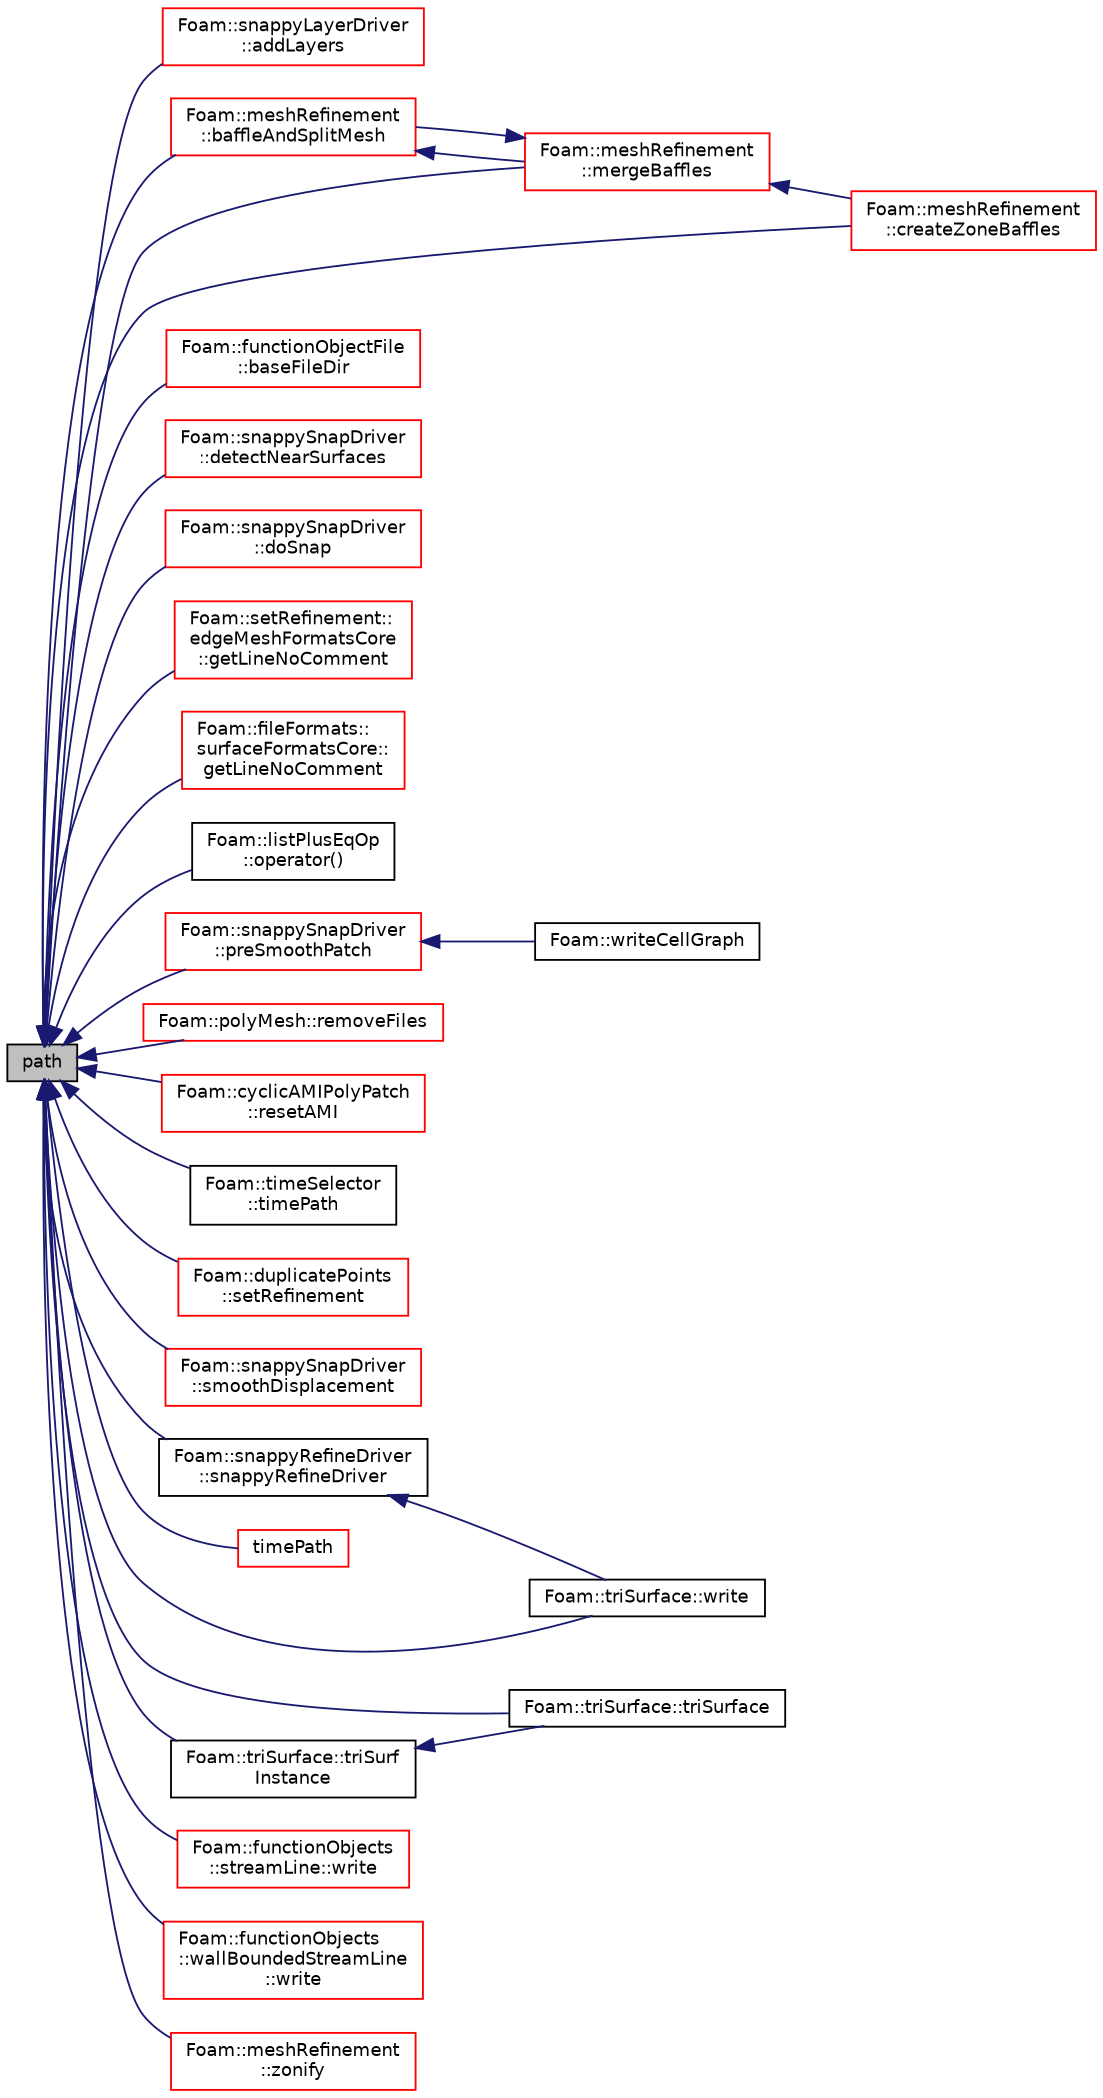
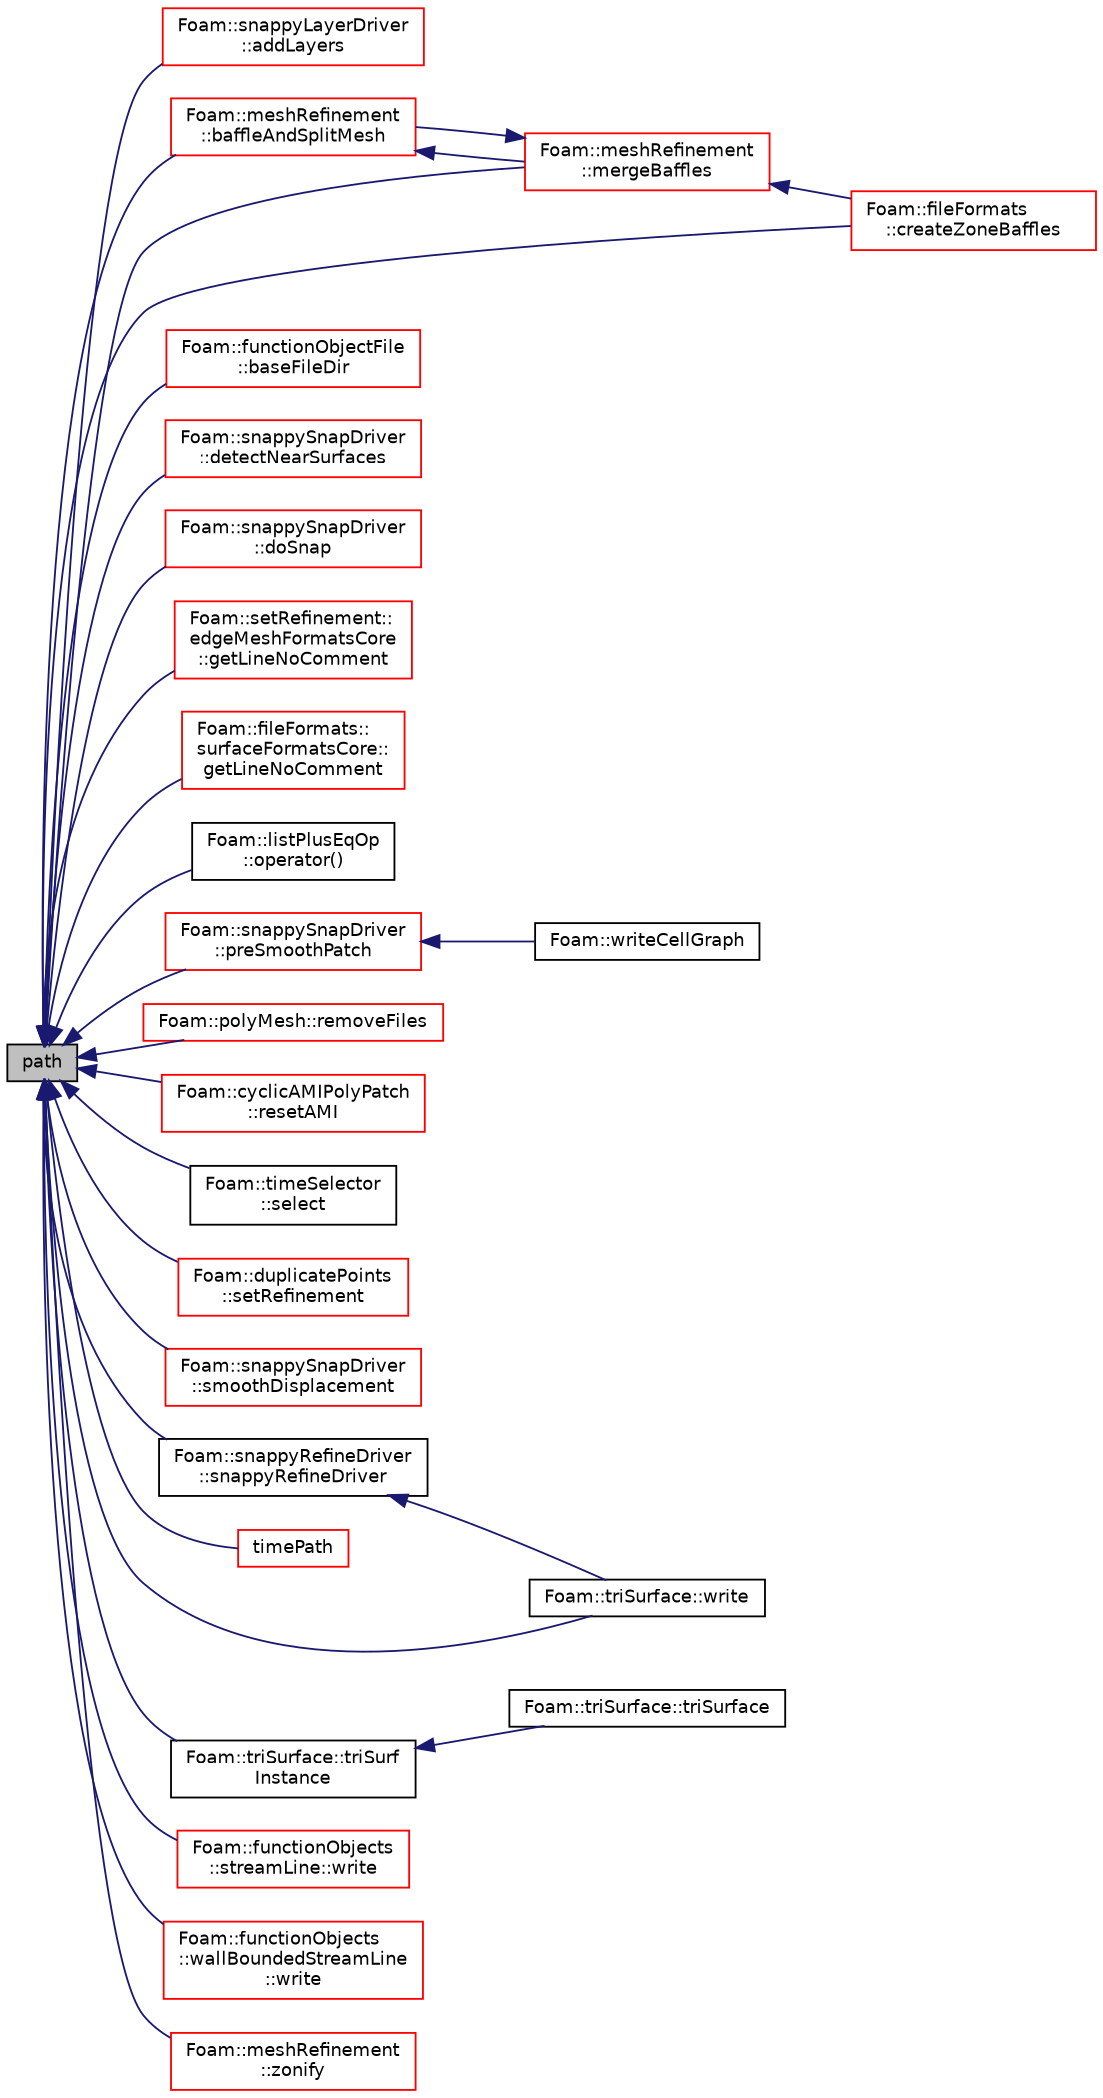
(974, 221) -> (974, 221)
(293, 1195) -> (293, 1195)
(114, 1615) -> none
